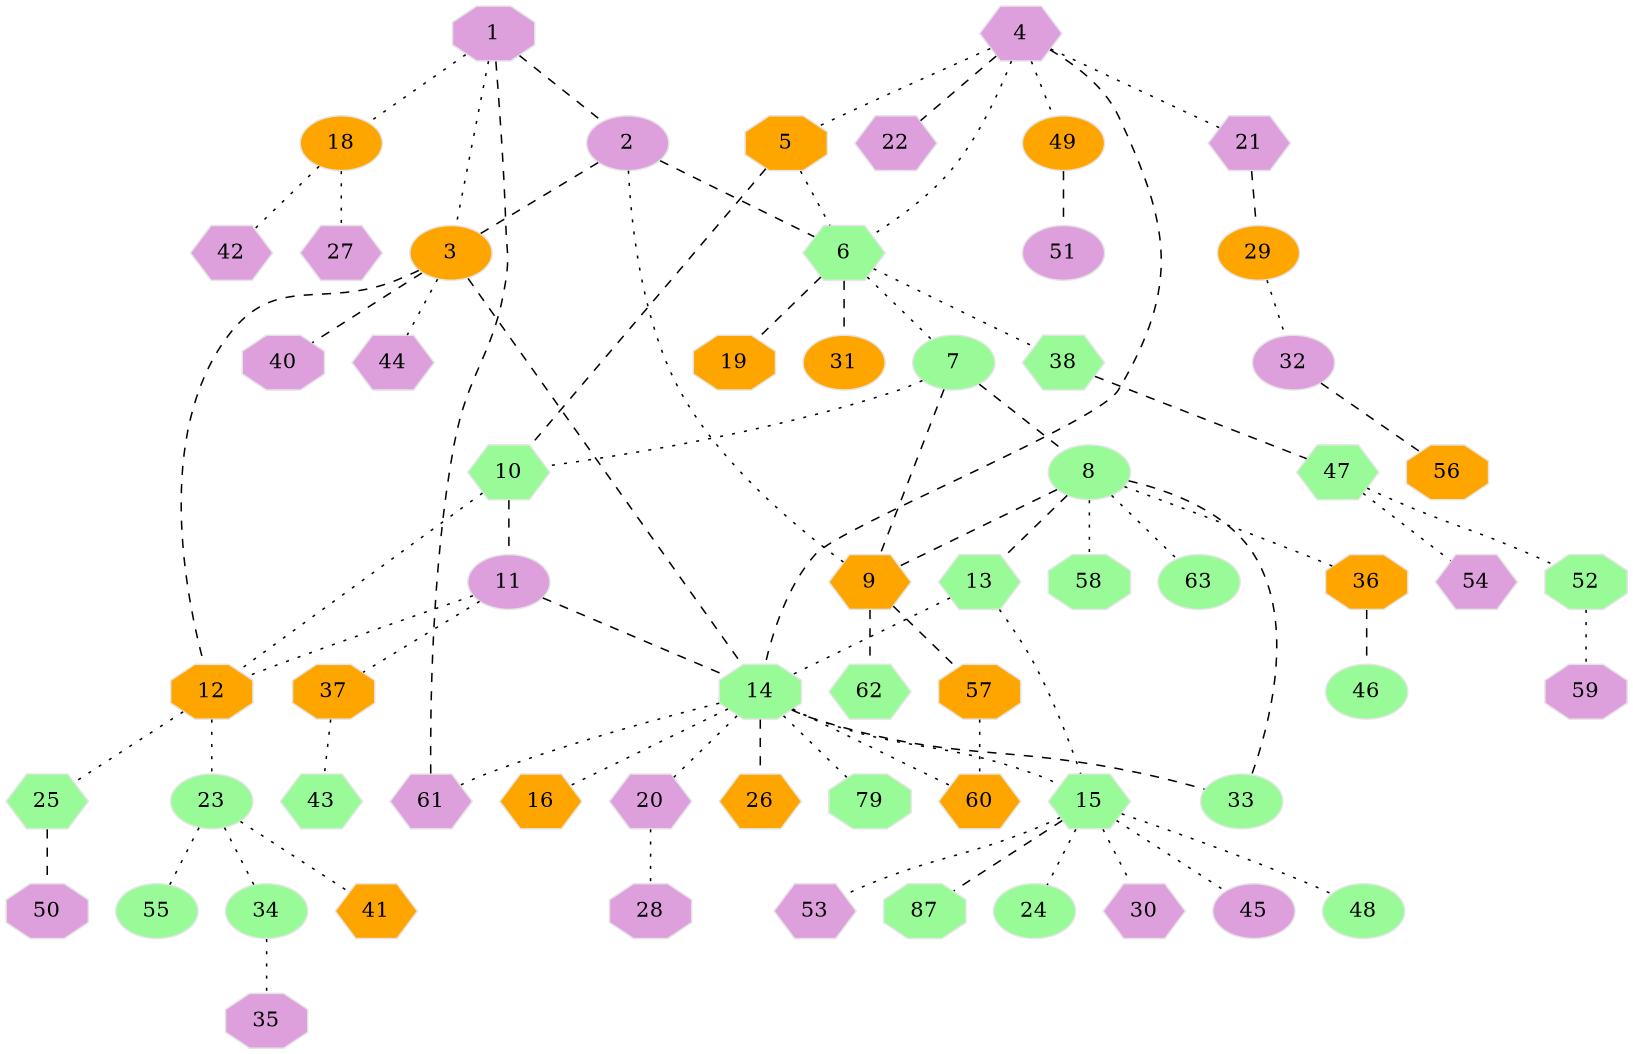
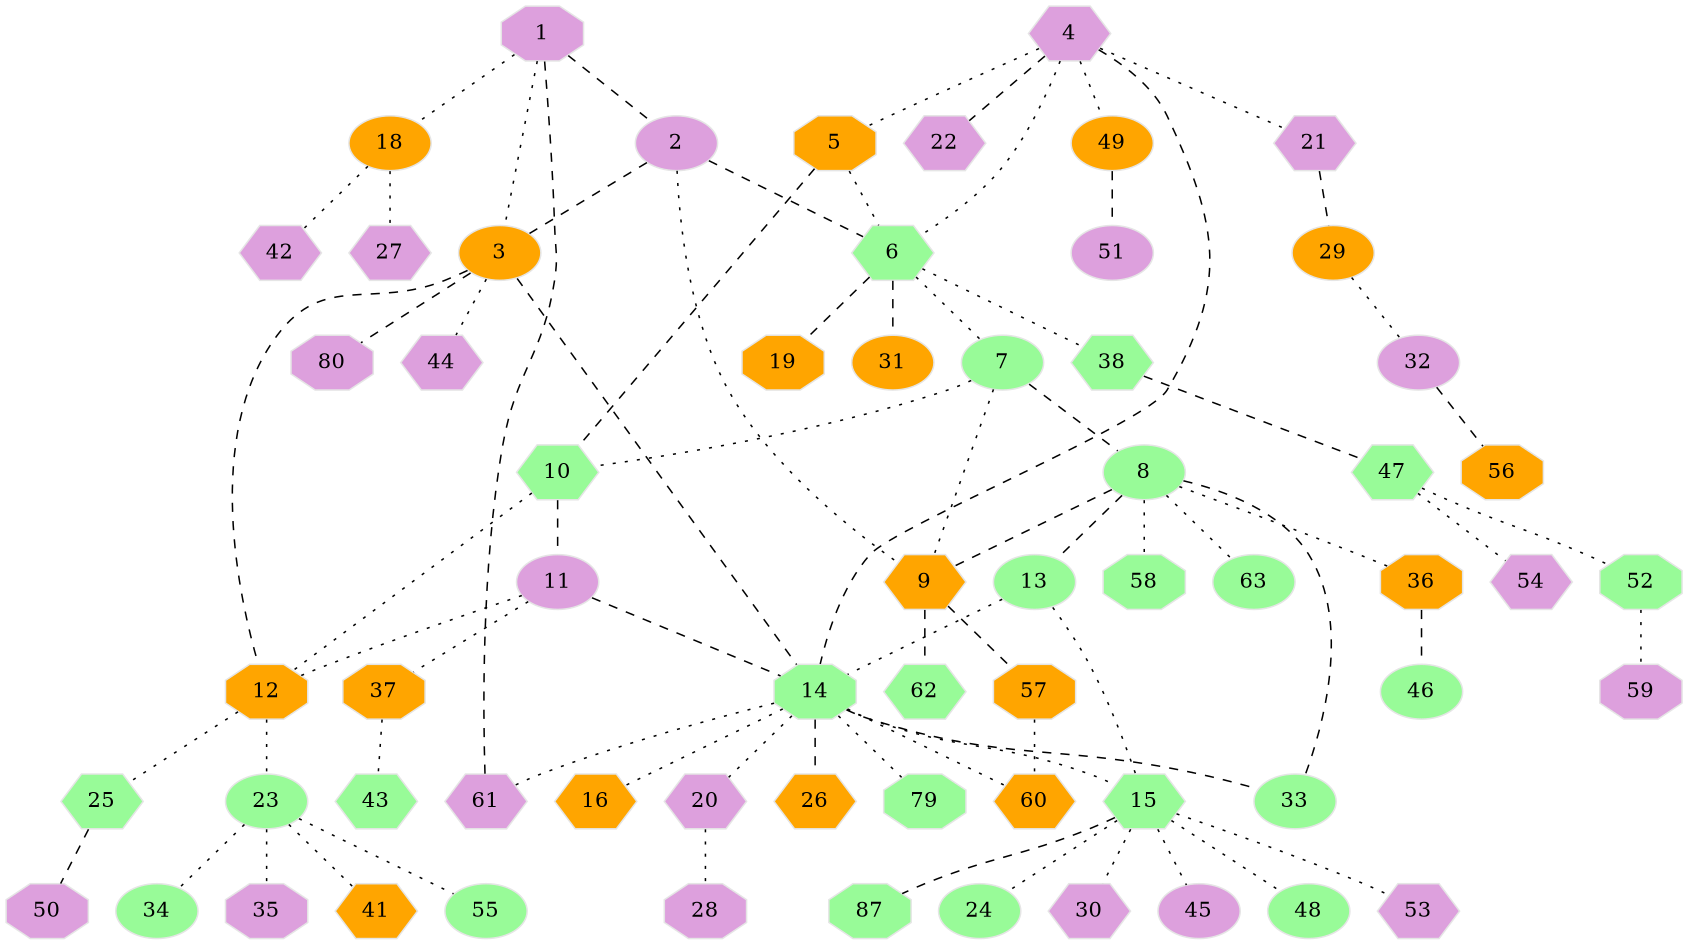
(283, 363) -> (332, 363)
(912, 472) -> (964, 472)
(980, 582) -> (1035, 582)
(267, 966) -> (267, 856)
